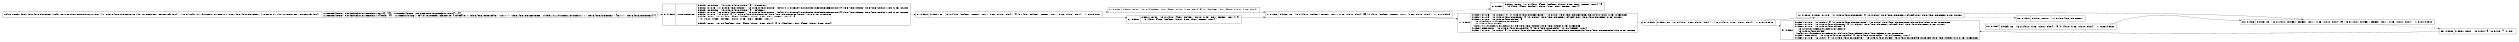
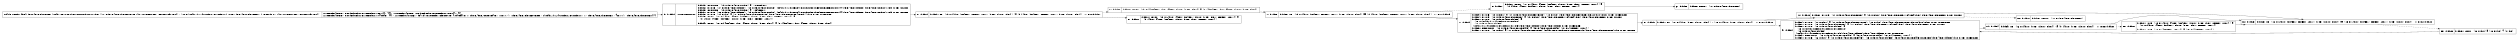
none -> (1709, 7)
(686, 15) -> (686, 15)
(1252, 18) -> none
none -> (2179, 27)
none -> (1982, 28)
